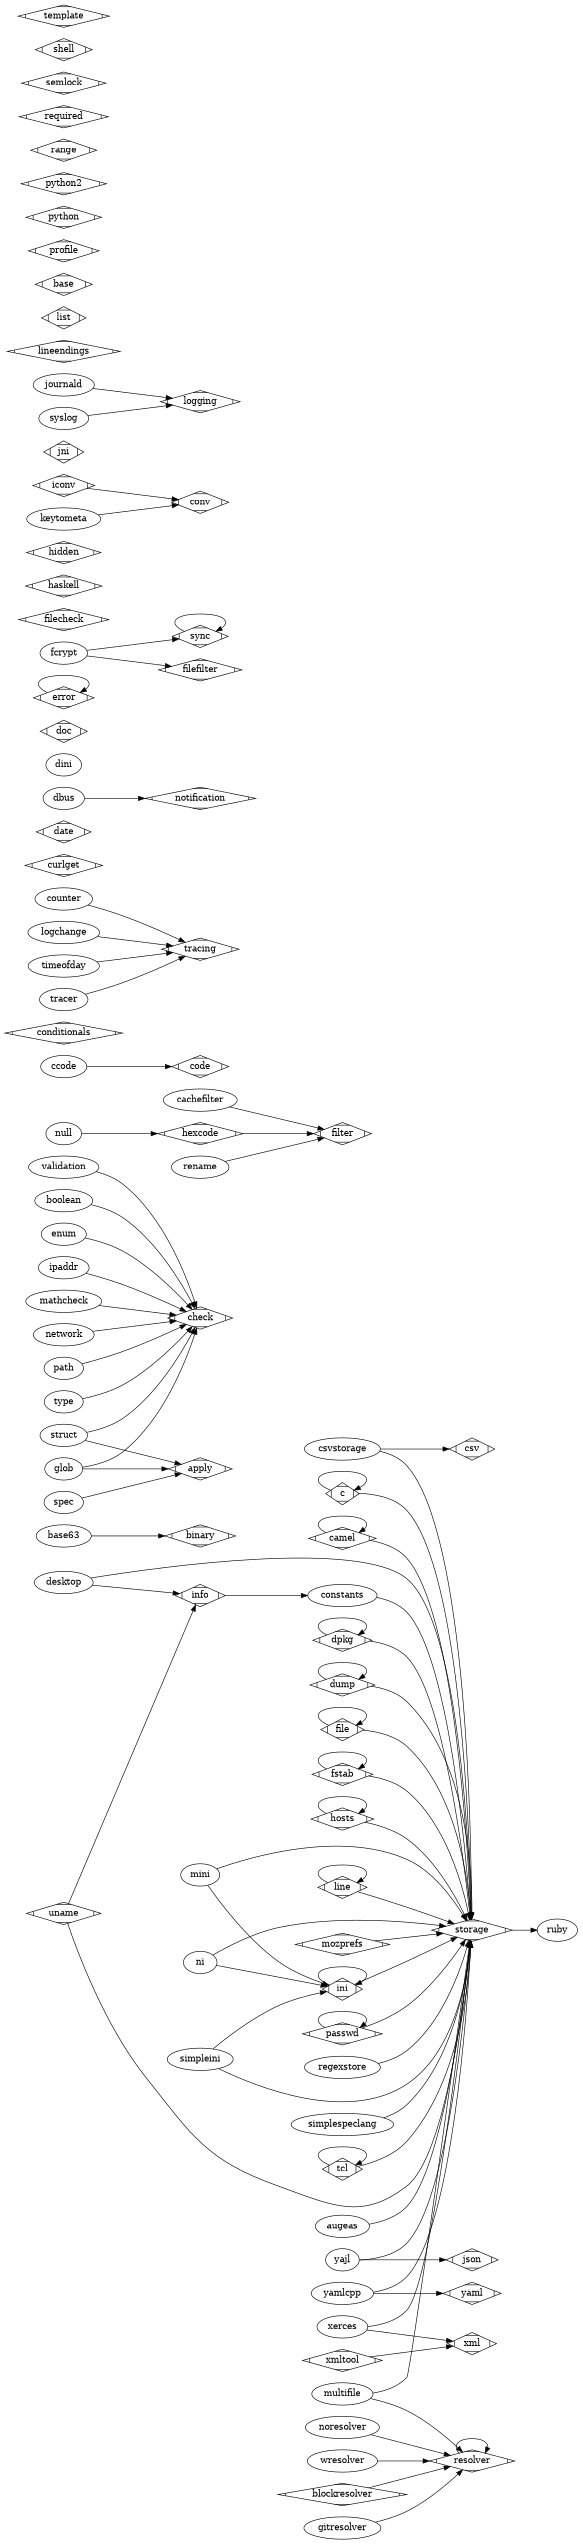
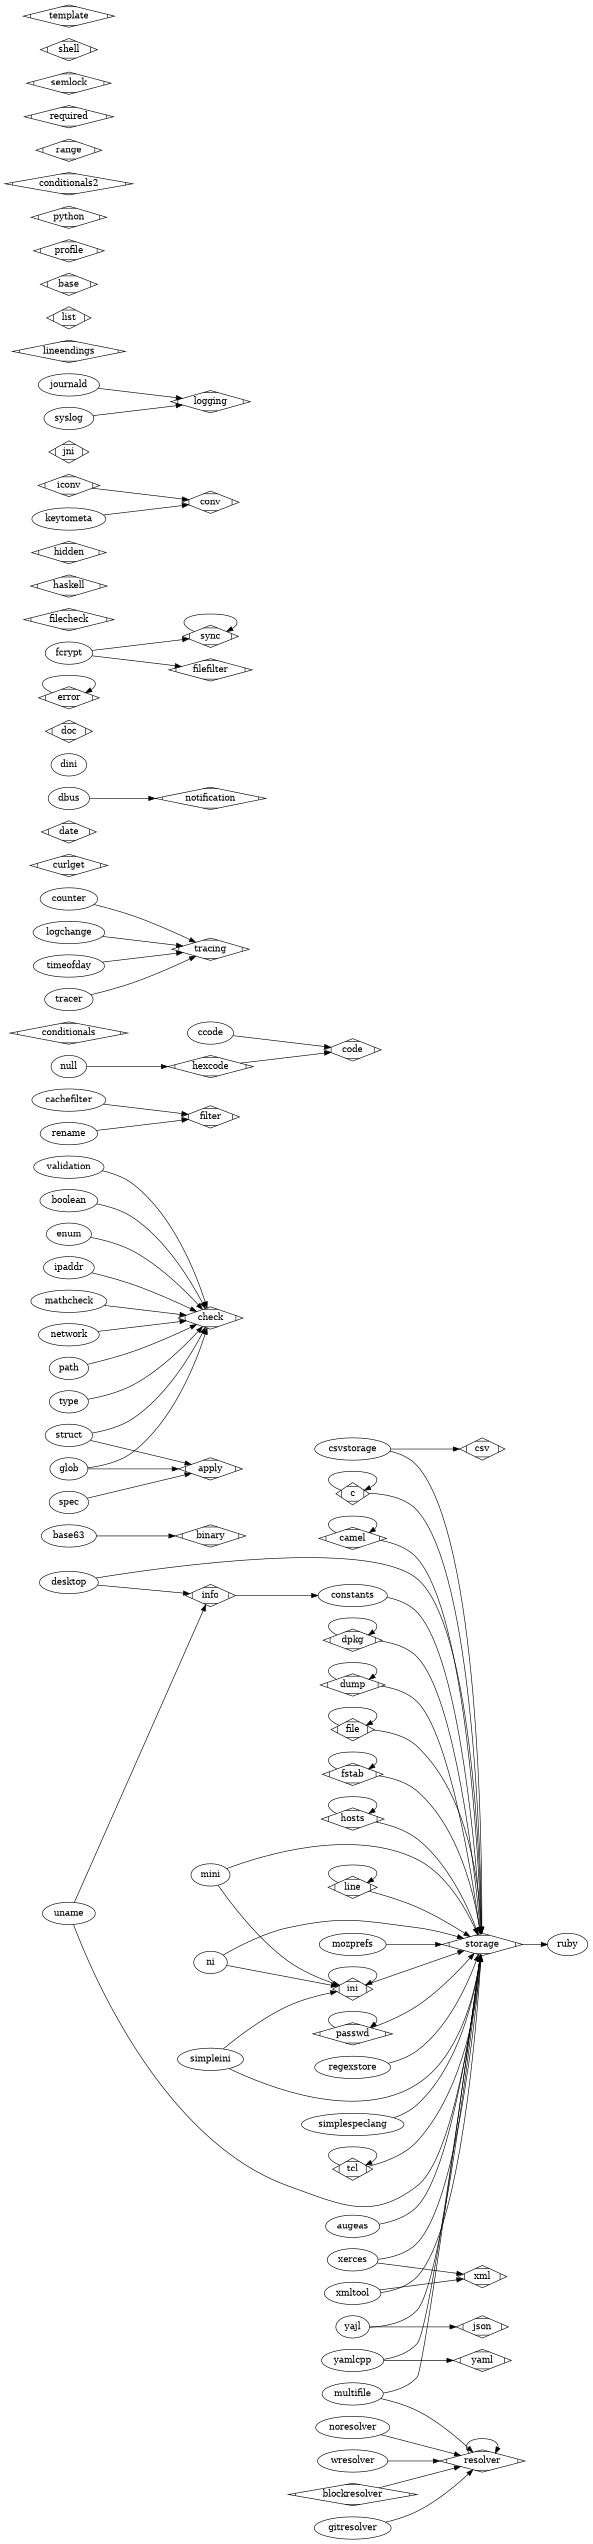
(64, 184) -> (69, 184)
(275, 1134) -> (282, 1058)
(64, 1913) -> (69, 1913)
(342, 1944) -> (353, 1944)
none -> (461, 2143)
(342, 2360) -> (353, 2293)
